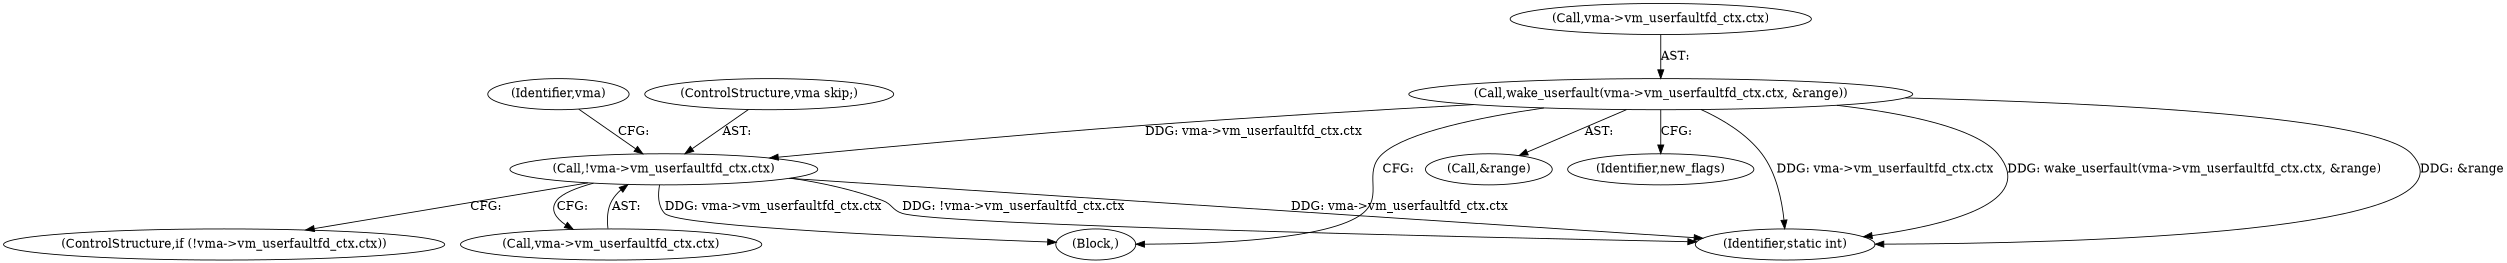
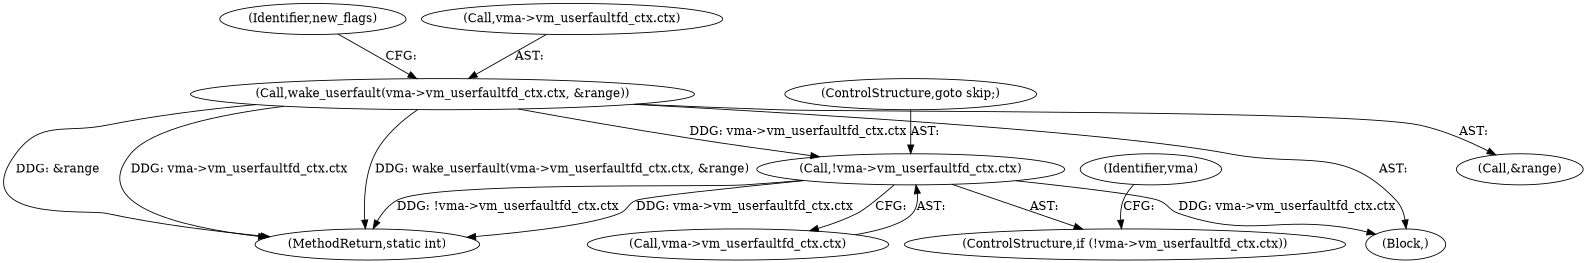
(769, 94) -> (911, 94)
(1661, 127) -> (374, 54)
(607, 129) -> (1123, 201)
(1400, 169) -> (1395, 169)
(488, 207) -> (1046, 207)
(1785, 244) -> (367, 244)
